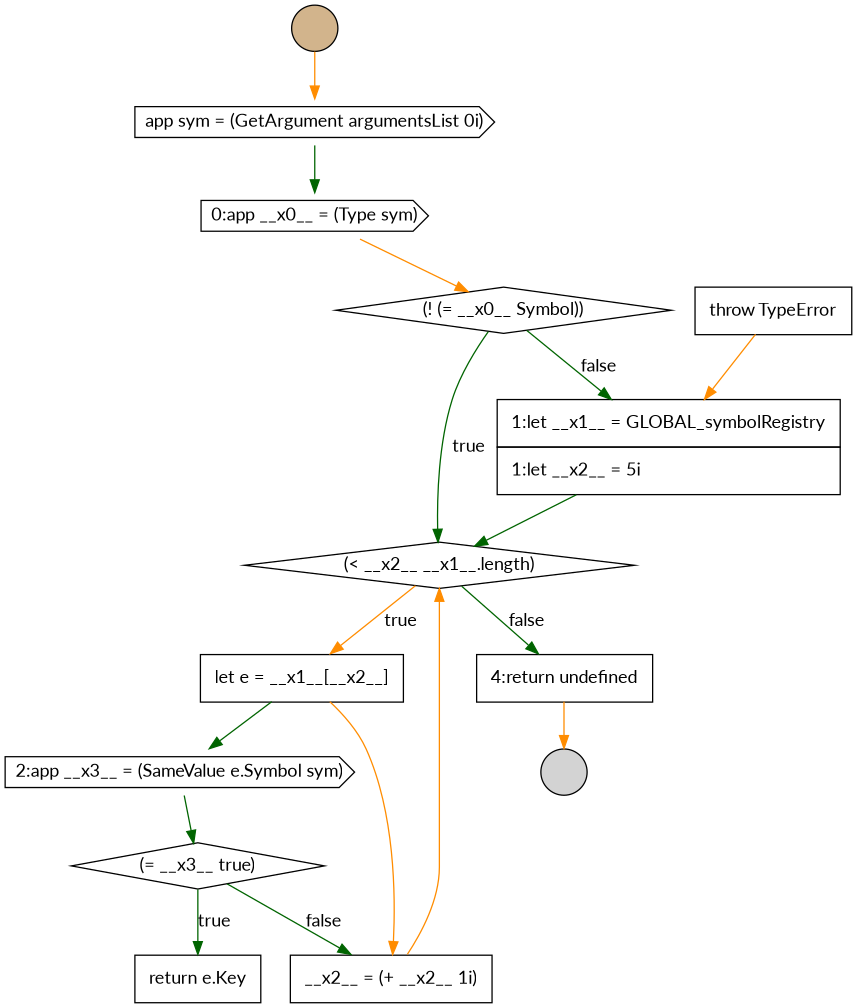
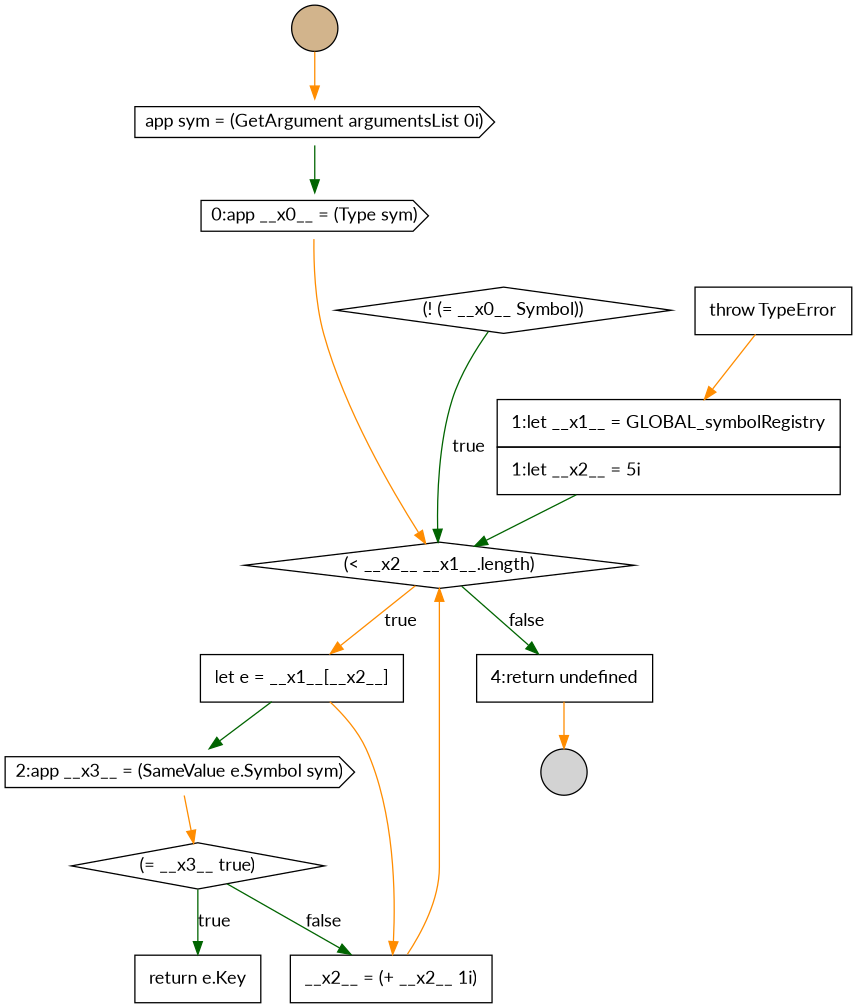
(408, 263) -> (344, 393)
(564, 361) -> none
(188, 813) -> (188, 813)
